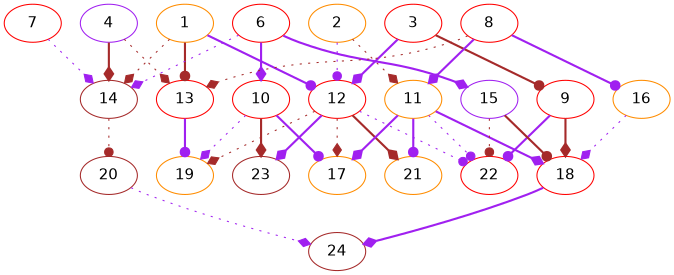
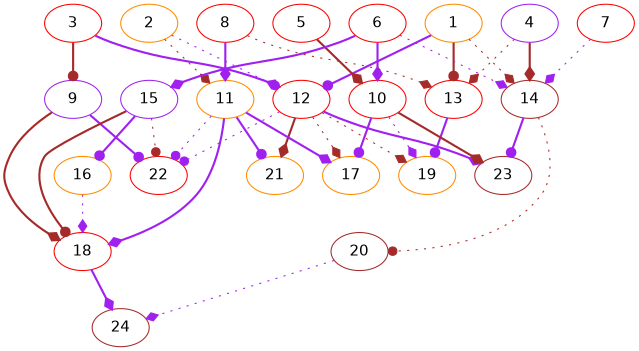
none -> (301, 23)
(561, 59) -> (120, 132)
(565, 99) -> (73, 99)
none -> (518, 133)
